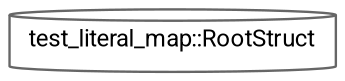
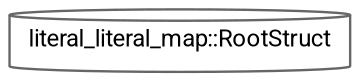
(173, 41) -> (180, 41)
